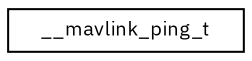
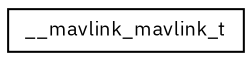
(126, 30) -> (126, 30)
